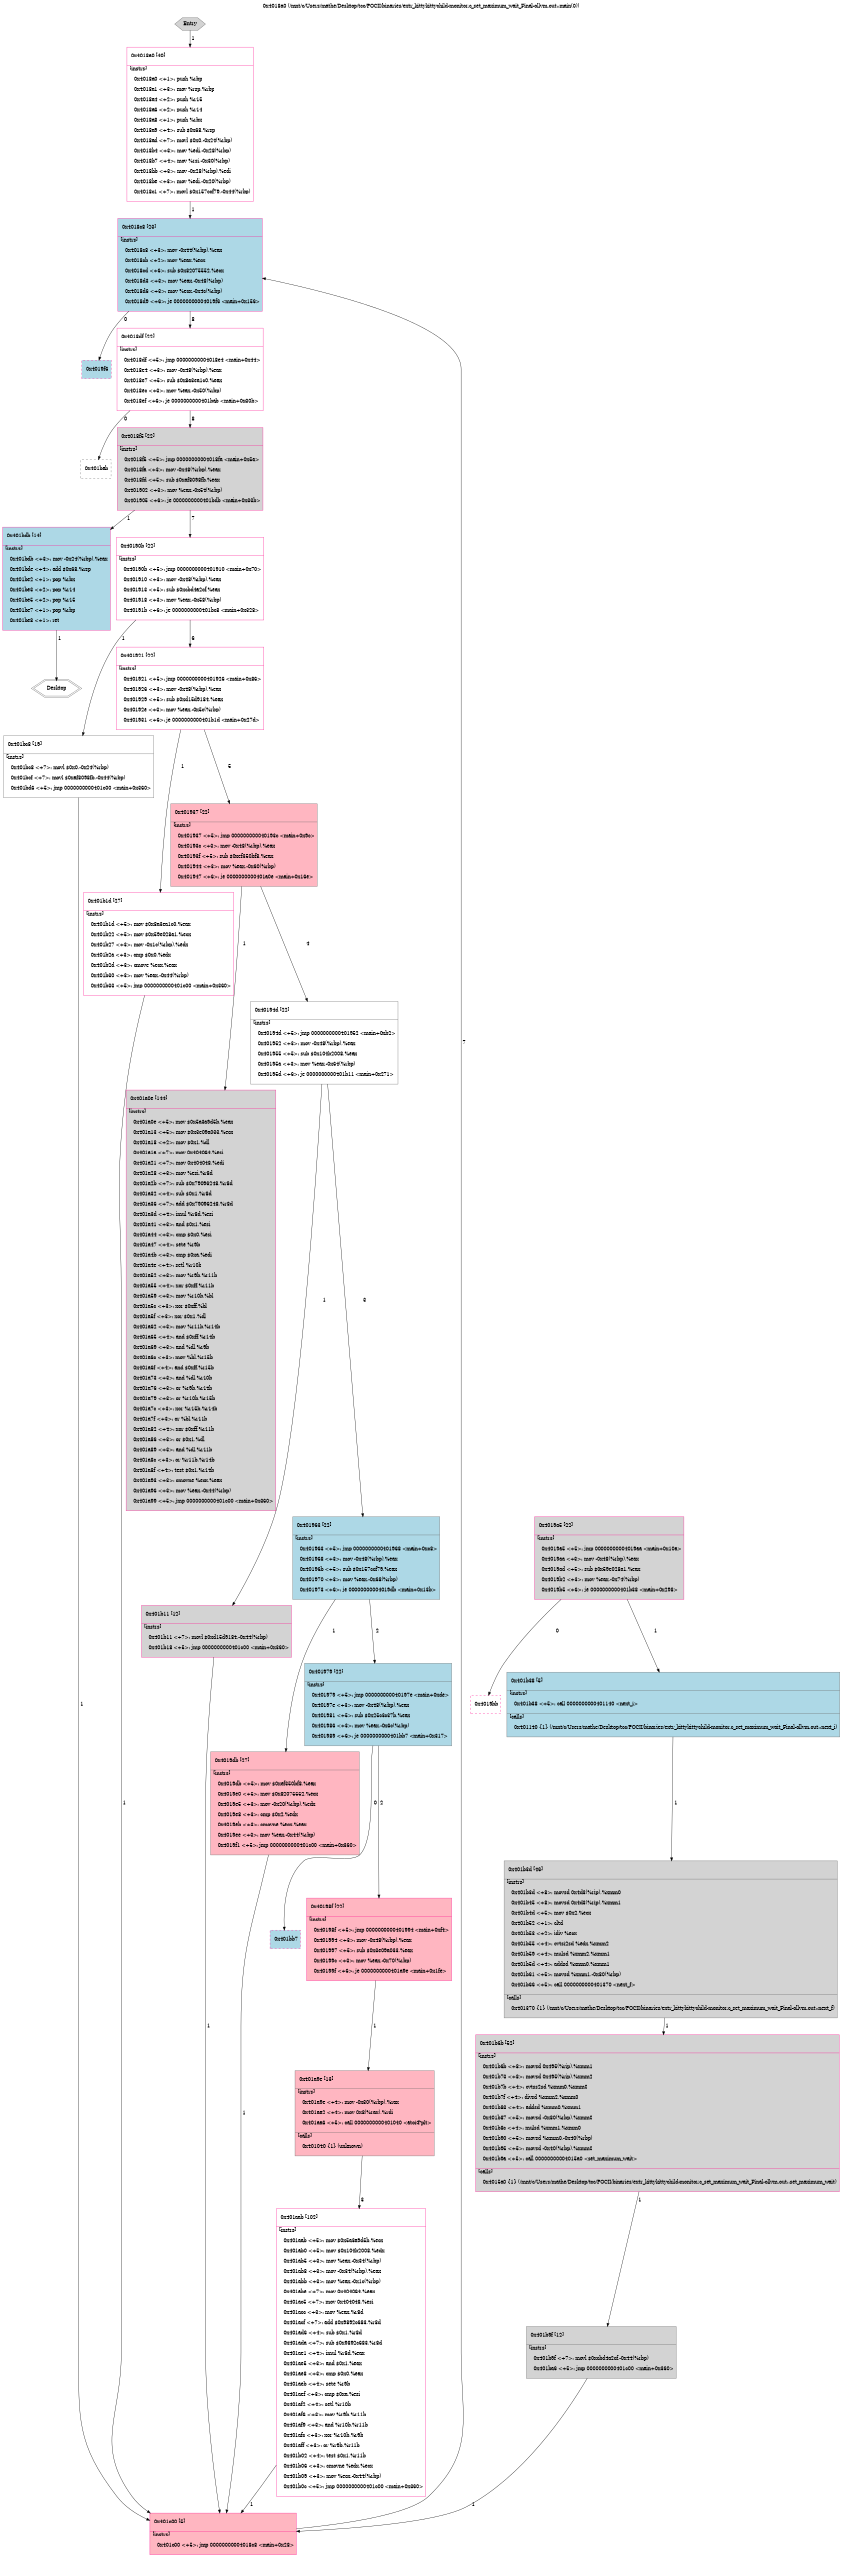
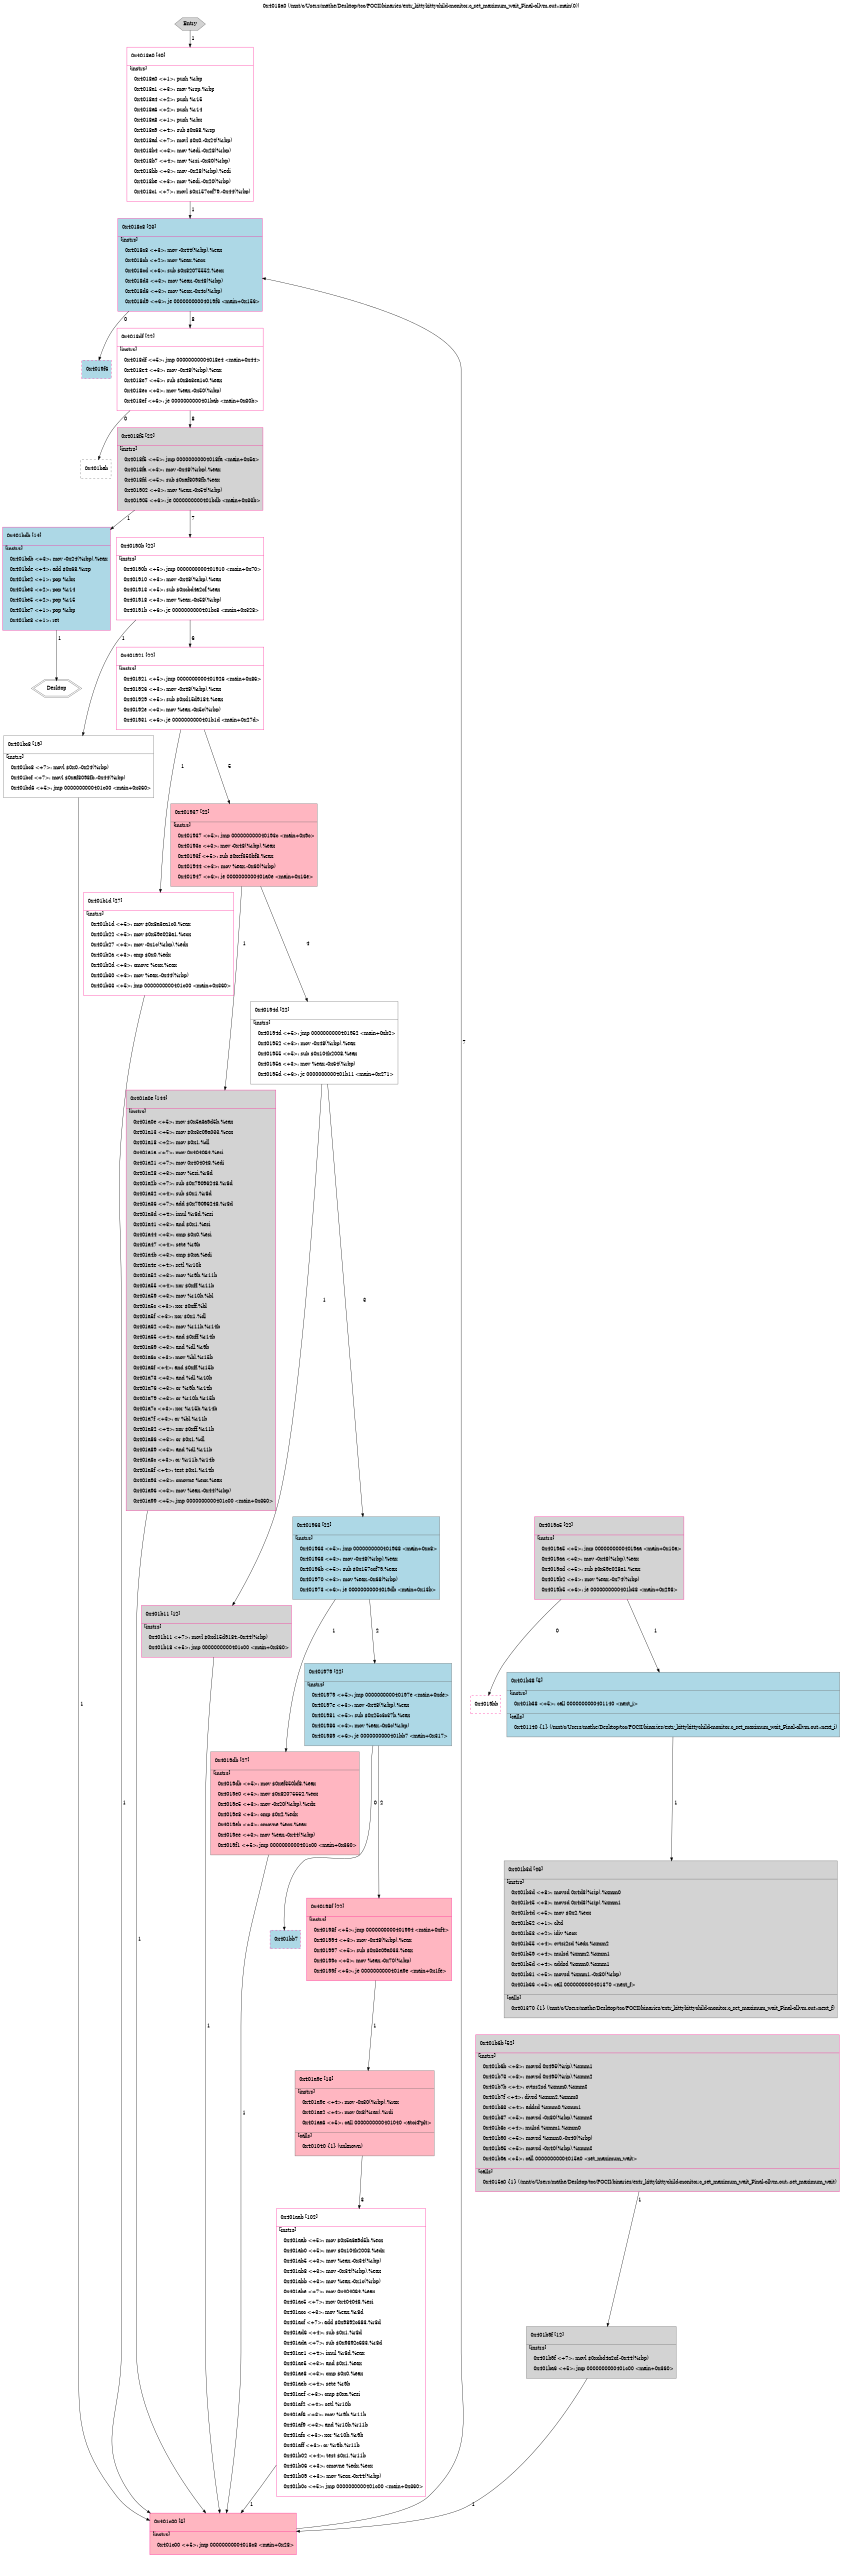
none -> (137, 2019)
(664, 2025) -> none
